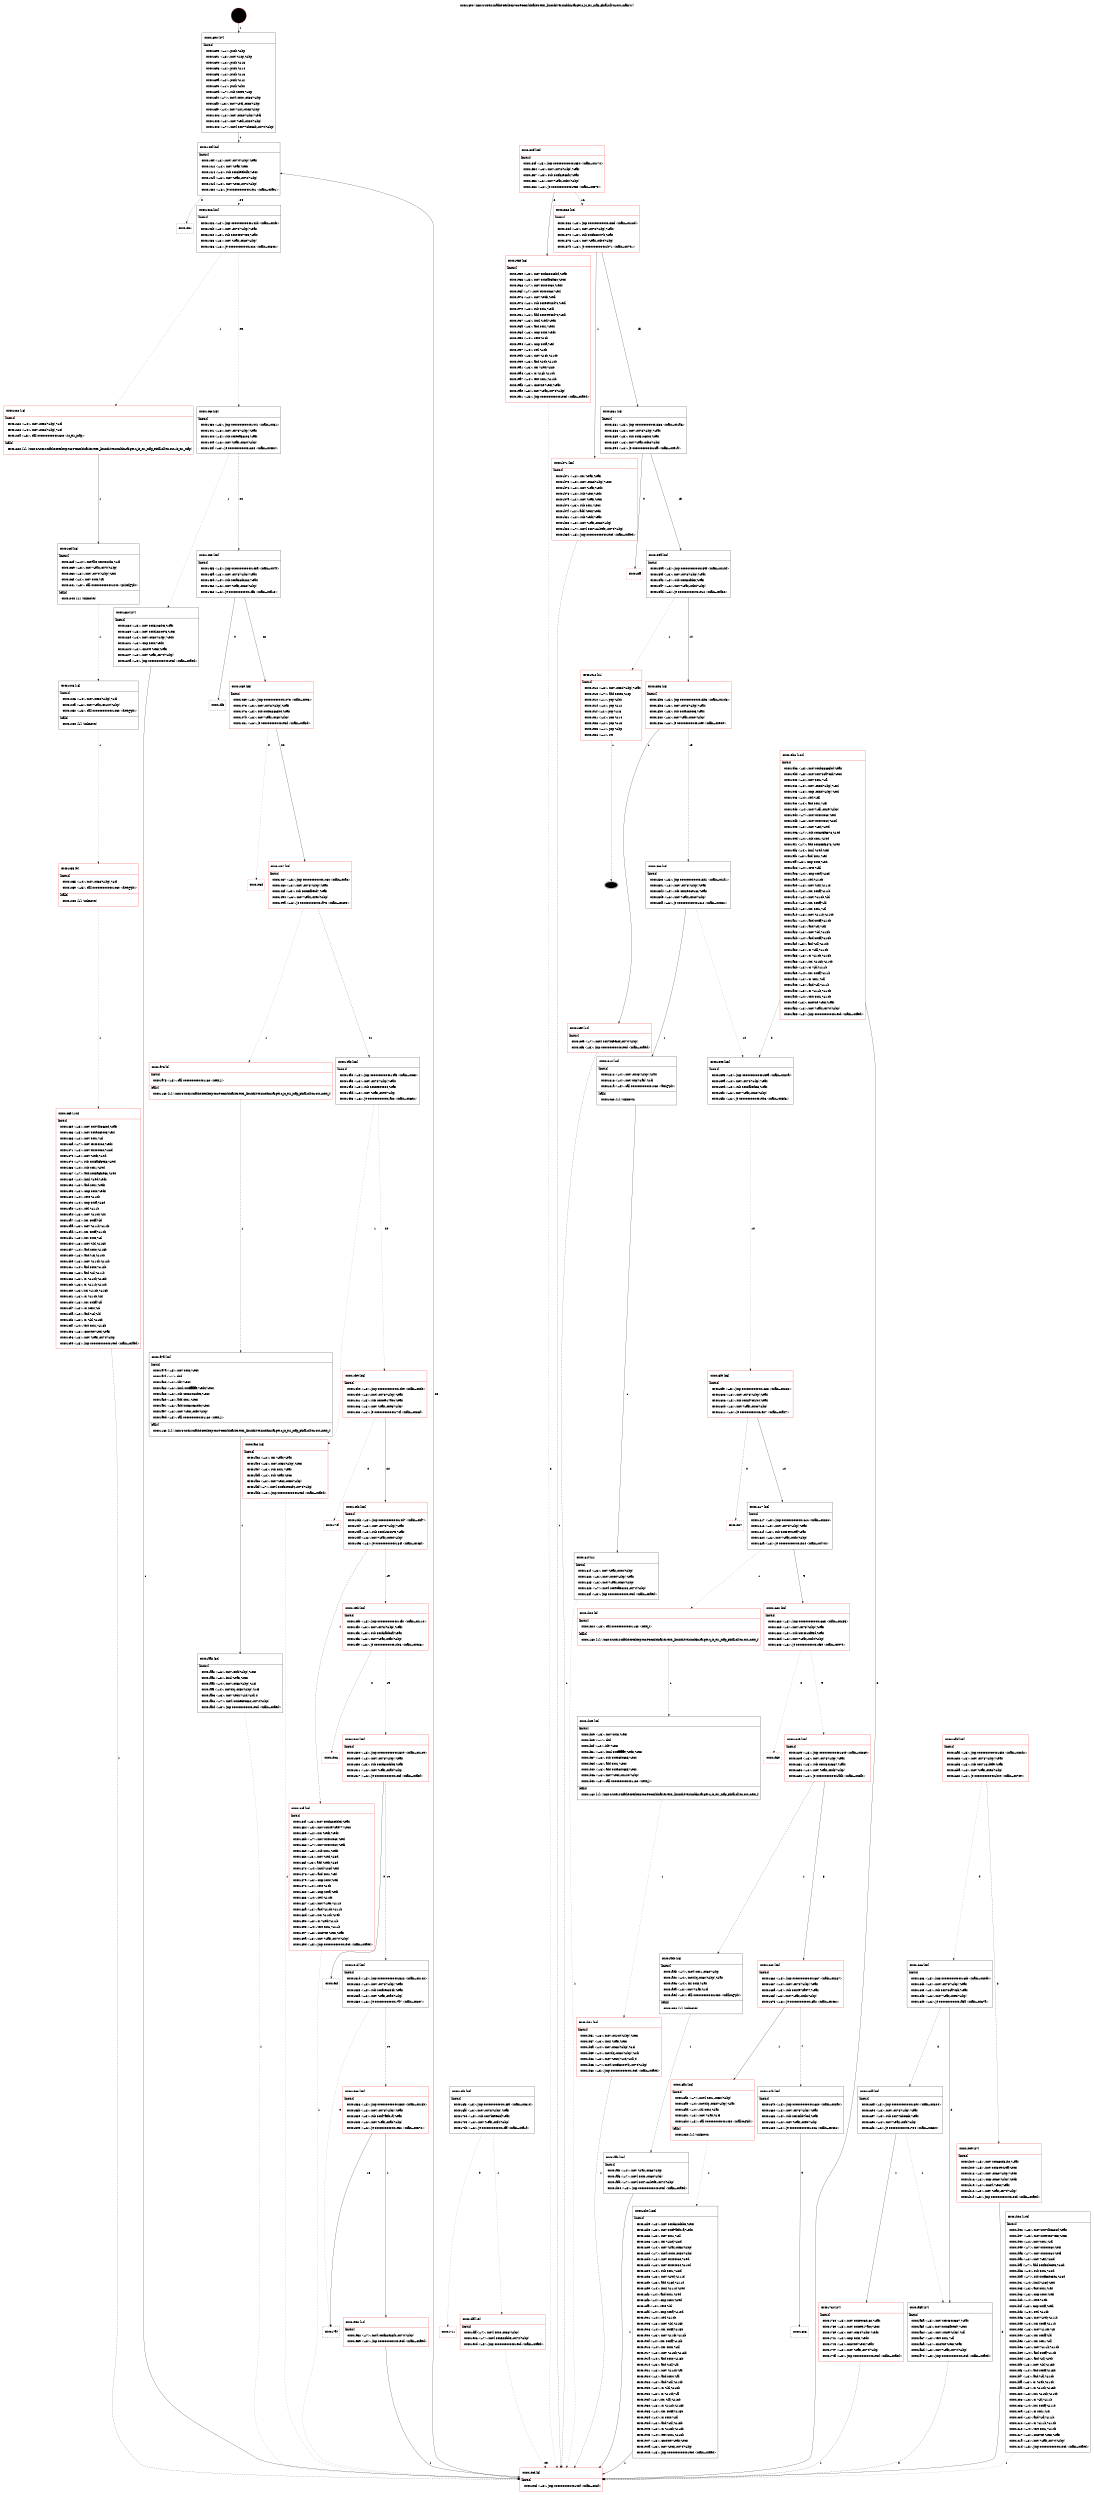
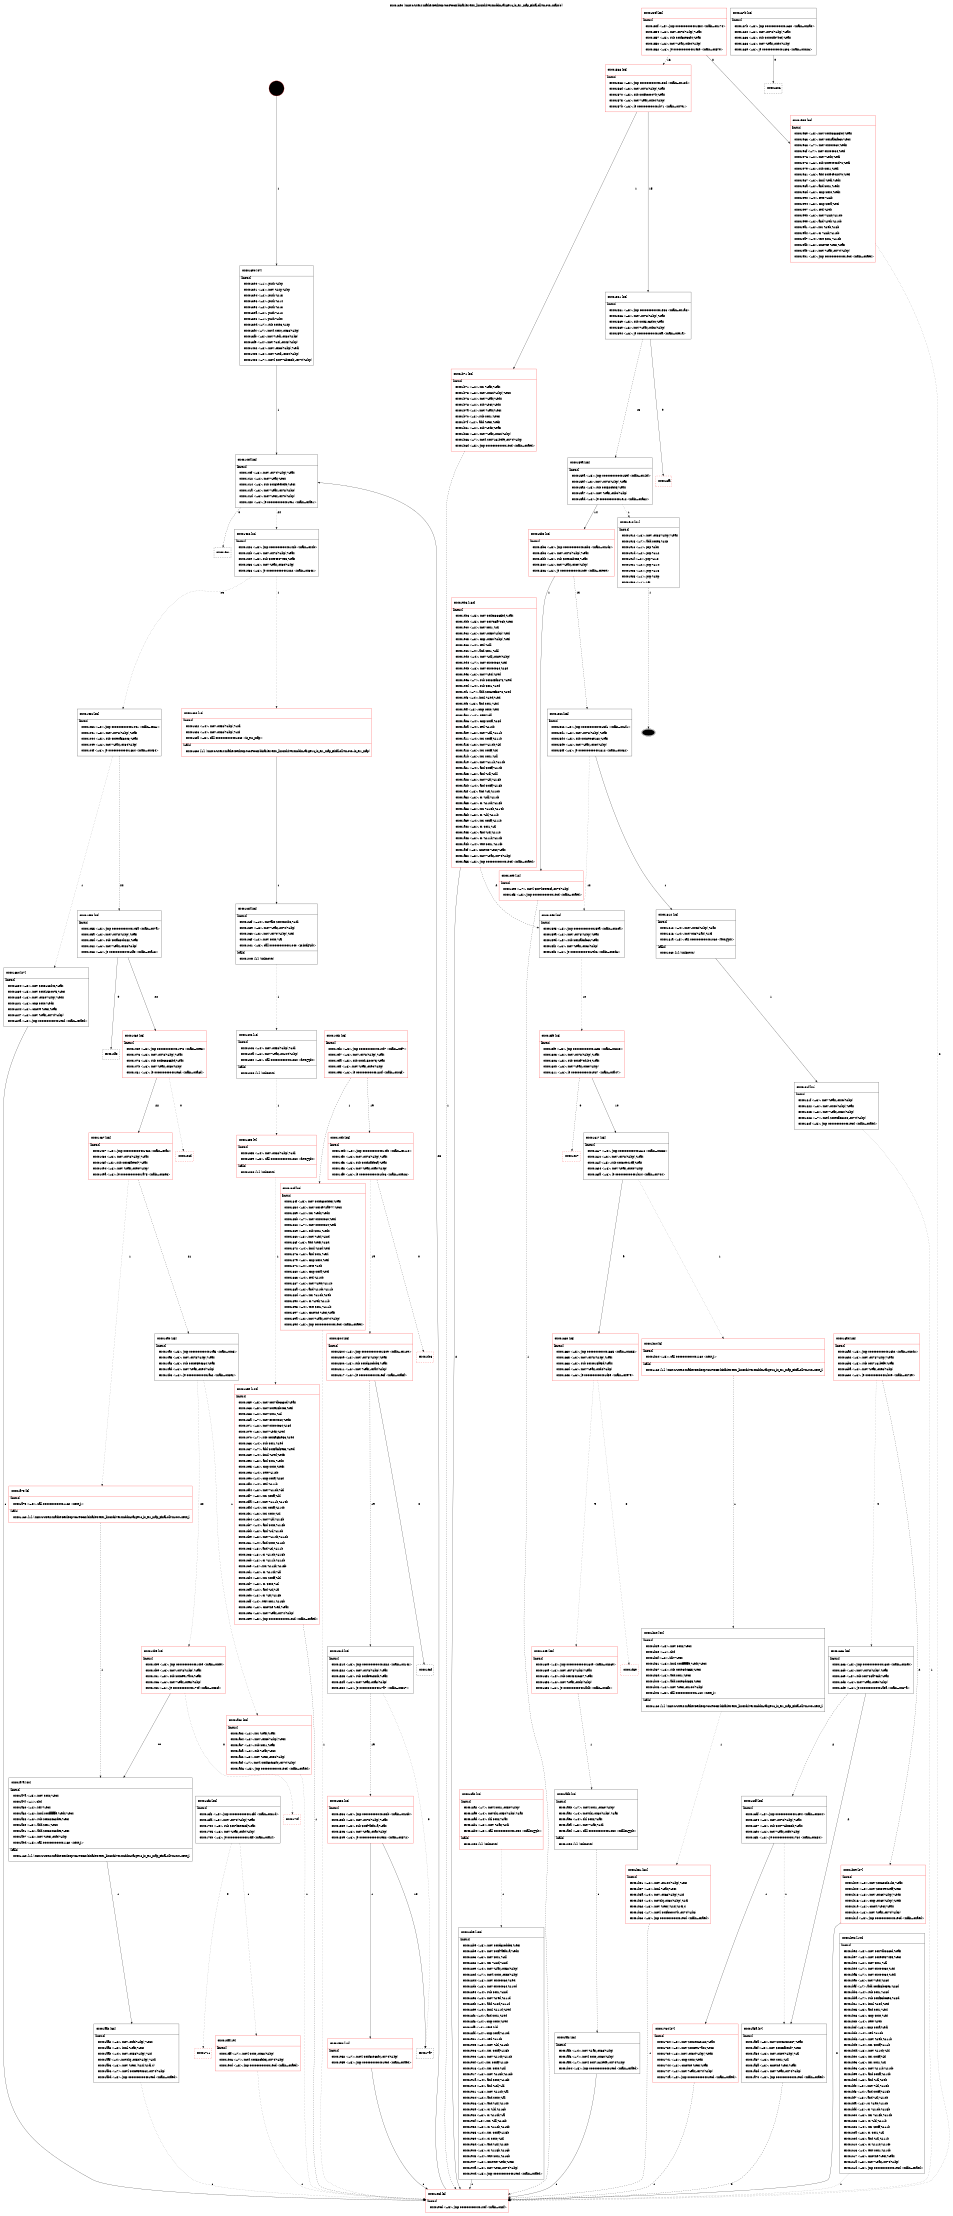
(666, 501) -> (629, 397)
(611, 705) -> (648, 553)
(385, 1459) -> (148, 1735)
(801, 1984) -> none
(546, 2463) -> (302, 2184)
